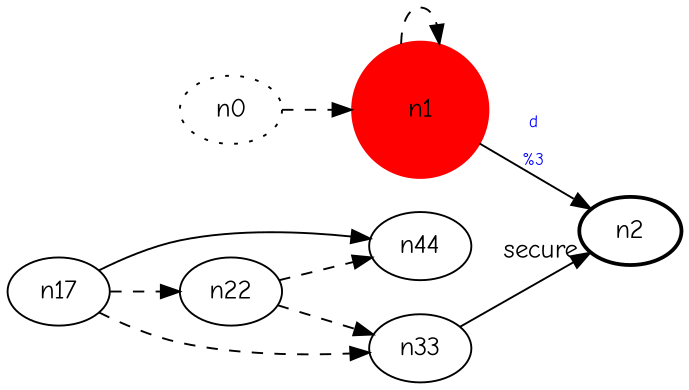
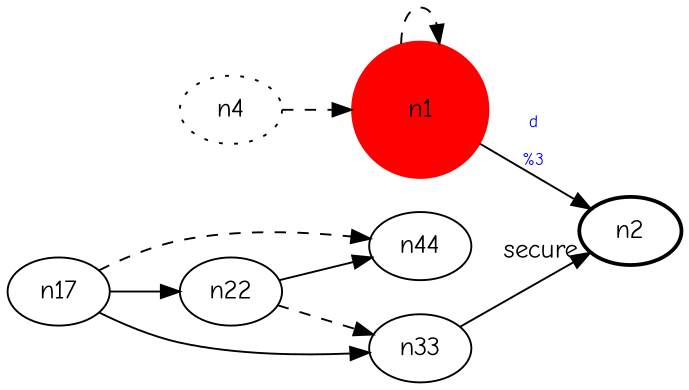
(231, 110) -> (231, 110)
(222, 234) -> (222, 234)
(316, 271) -> (316, 271)
(135, 292) -> (135, 292)
(221, 350) -> (221, 350)
